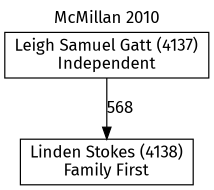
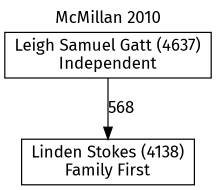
(107, 55) -> (108, 55)
